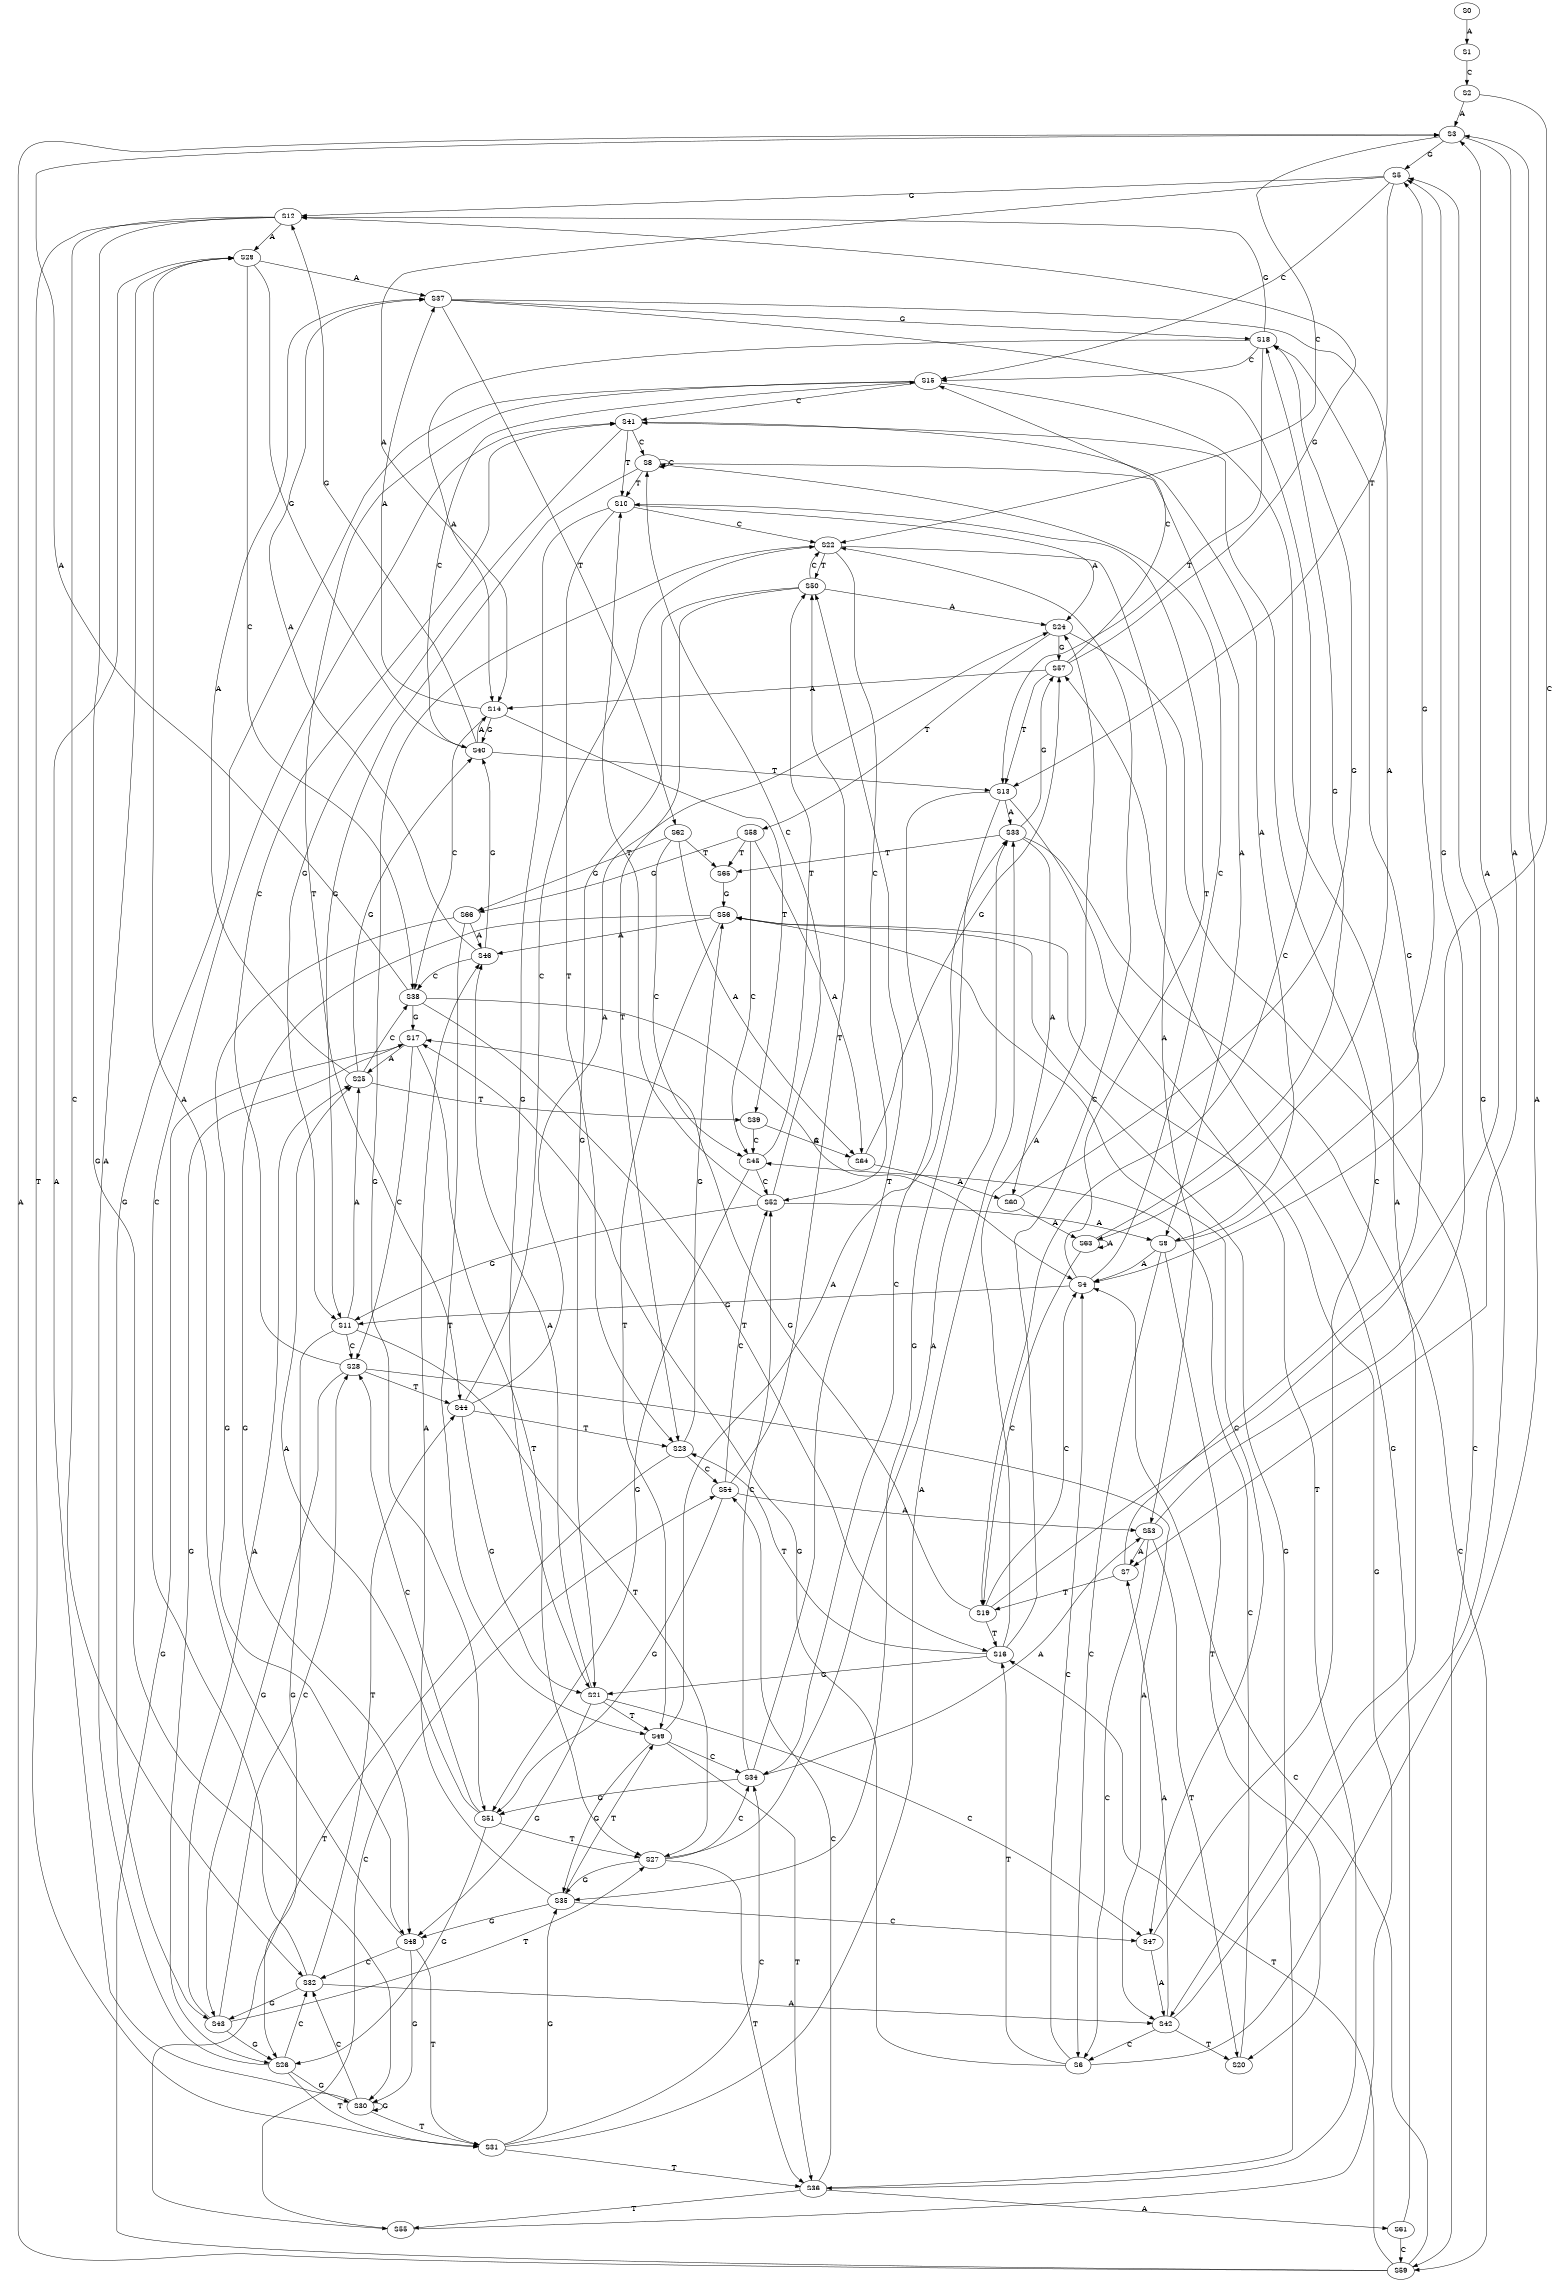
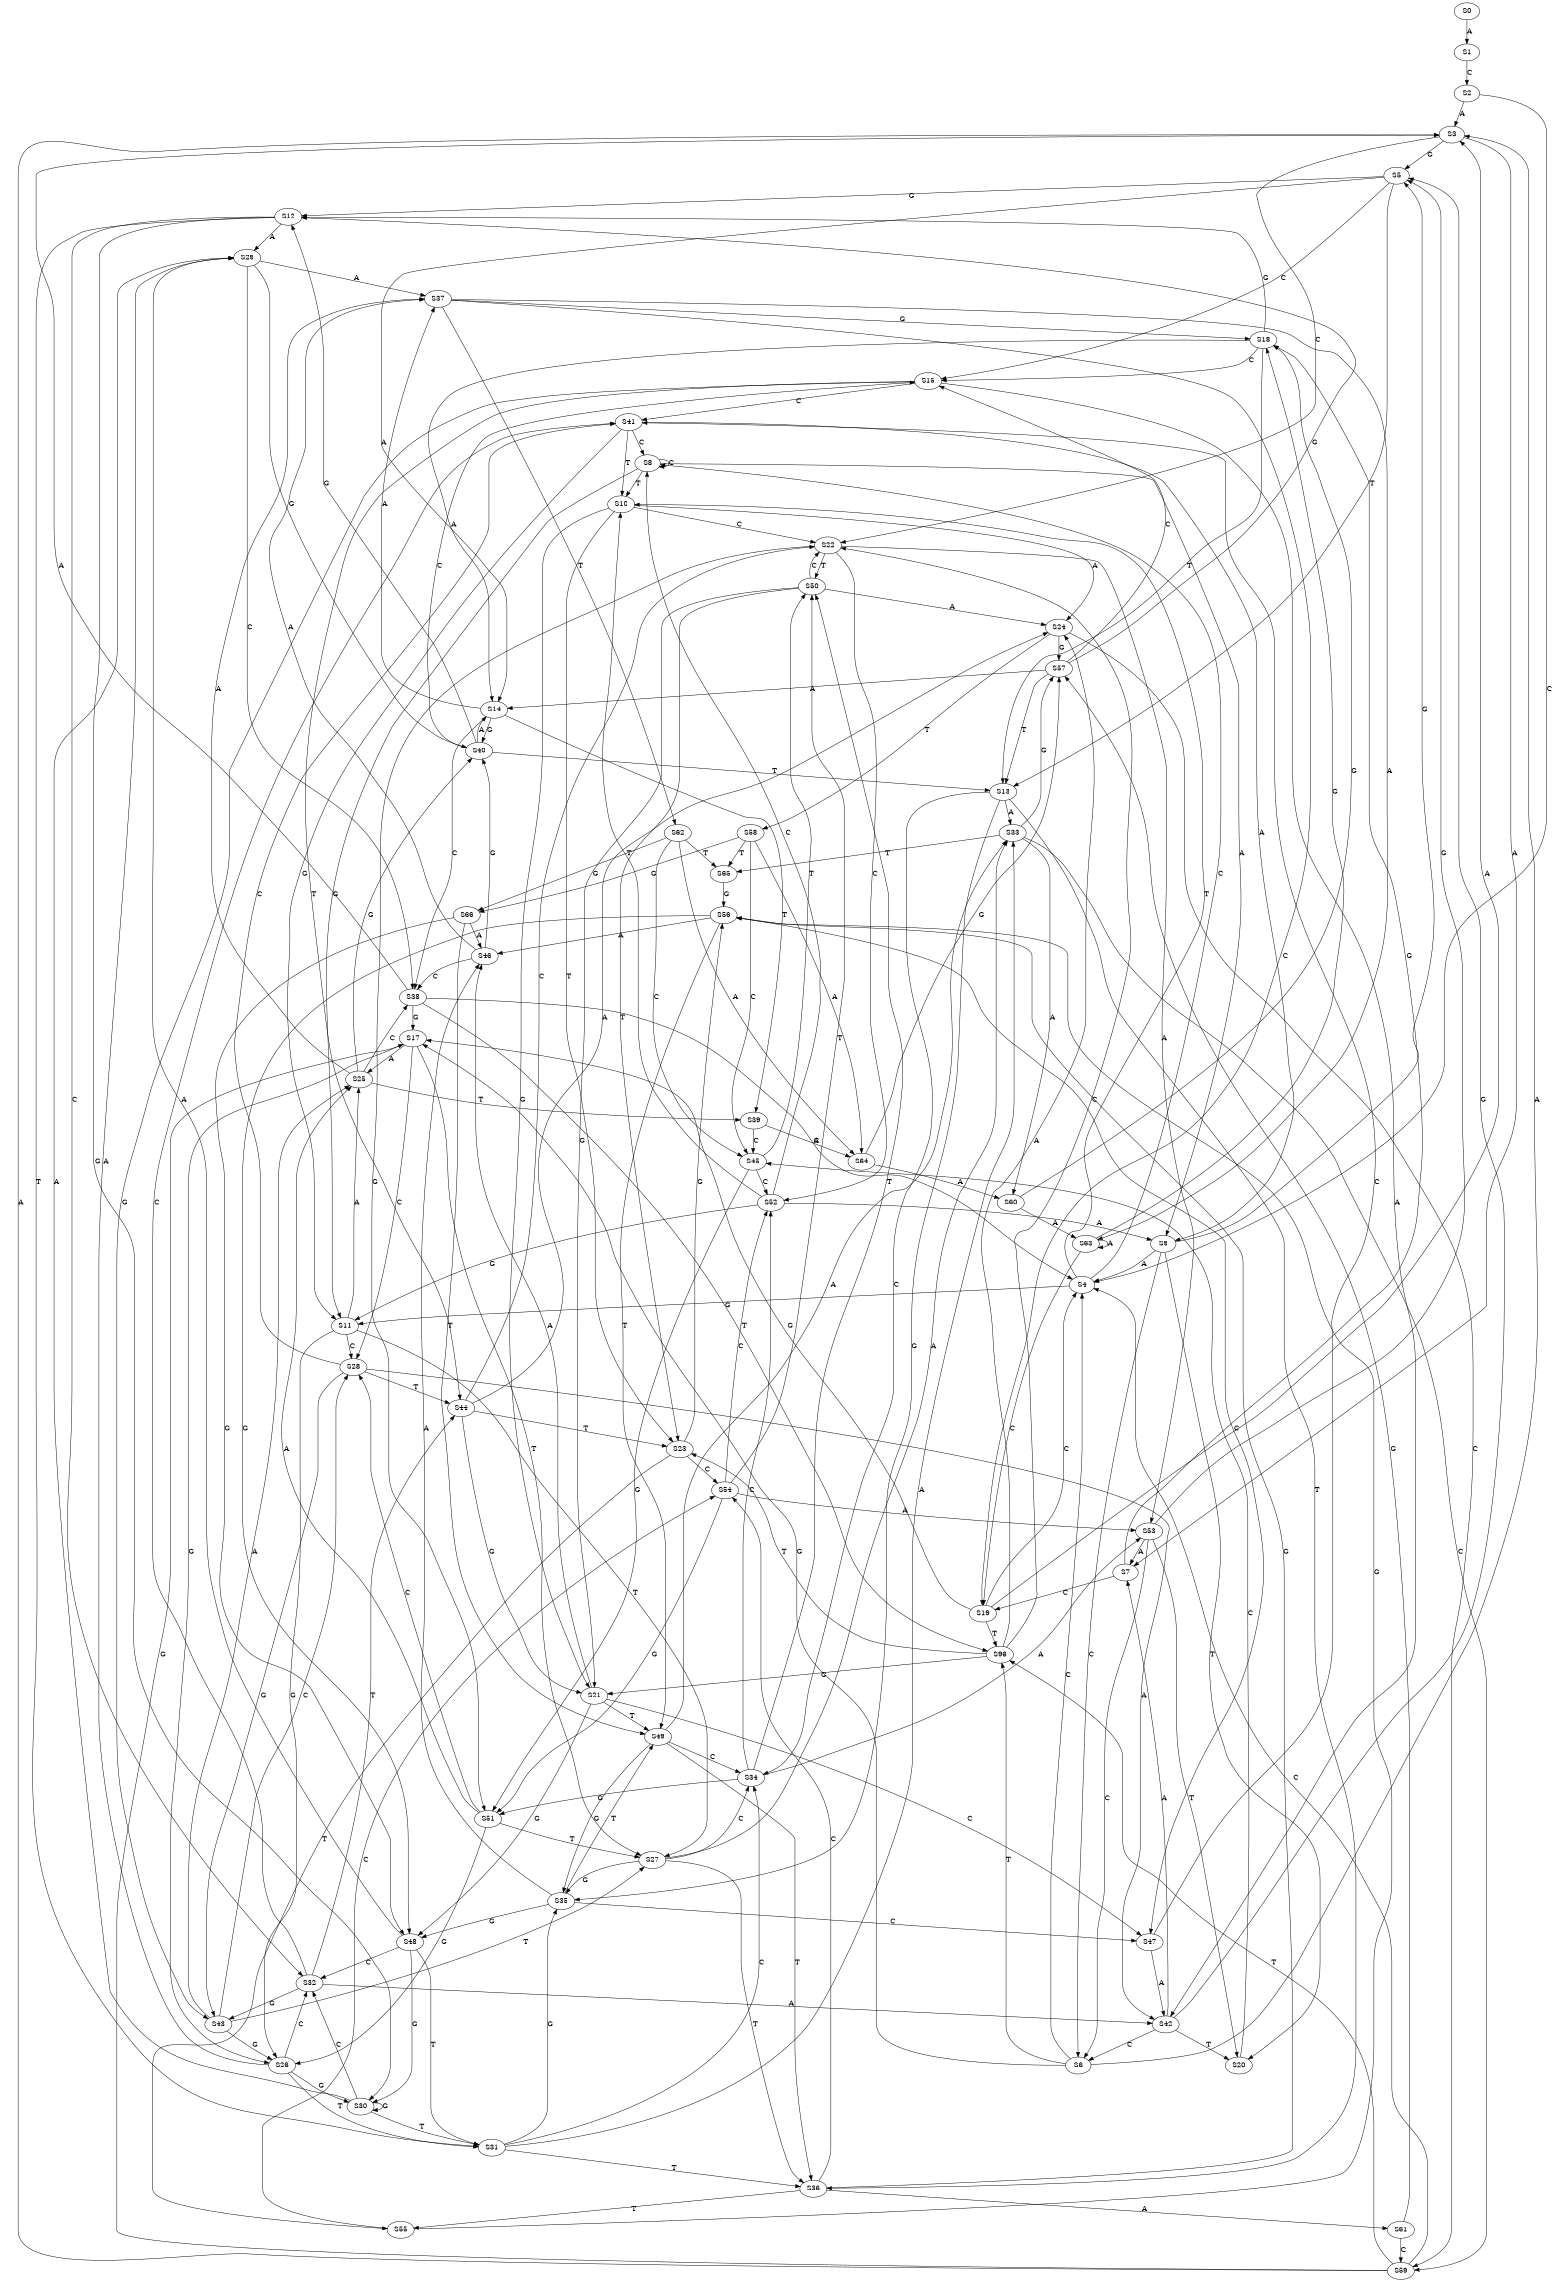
(1065, 1593) -> (1065, 1593)
(1000, 1655) -> (1000, 1655)
